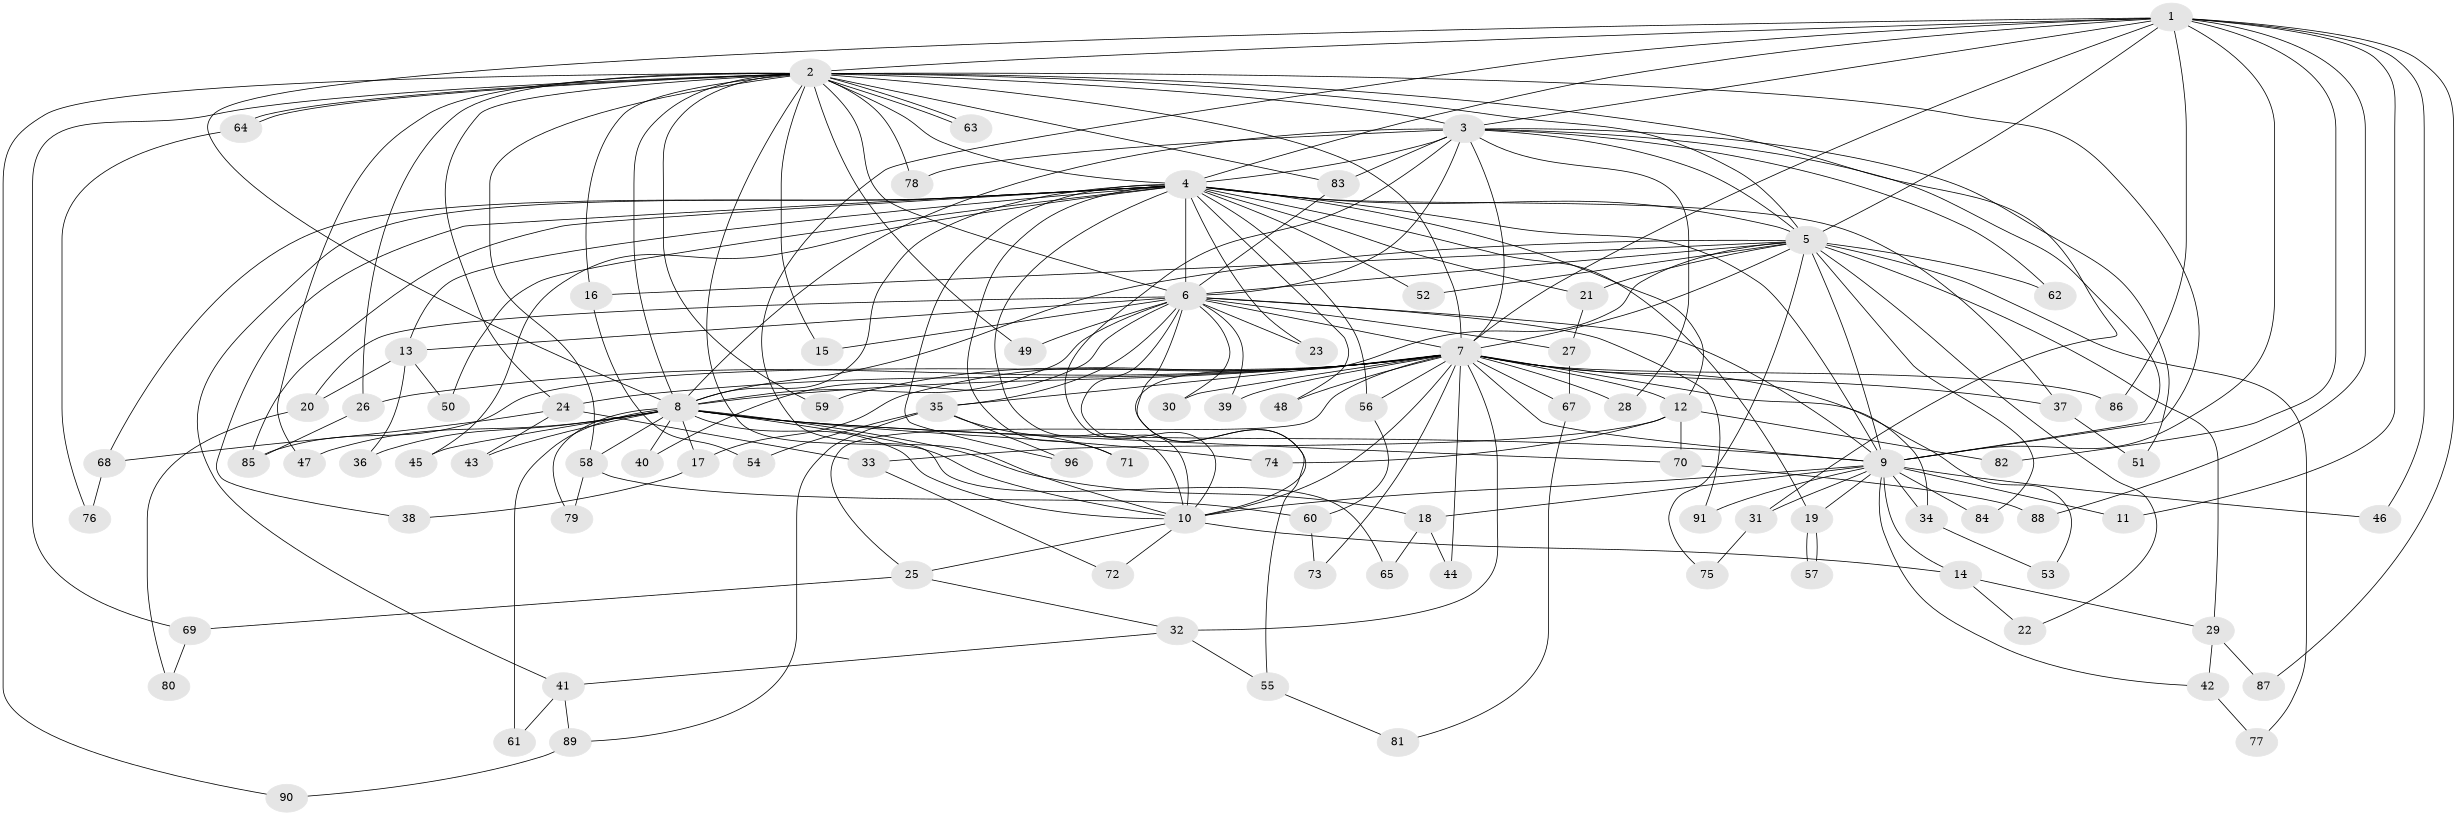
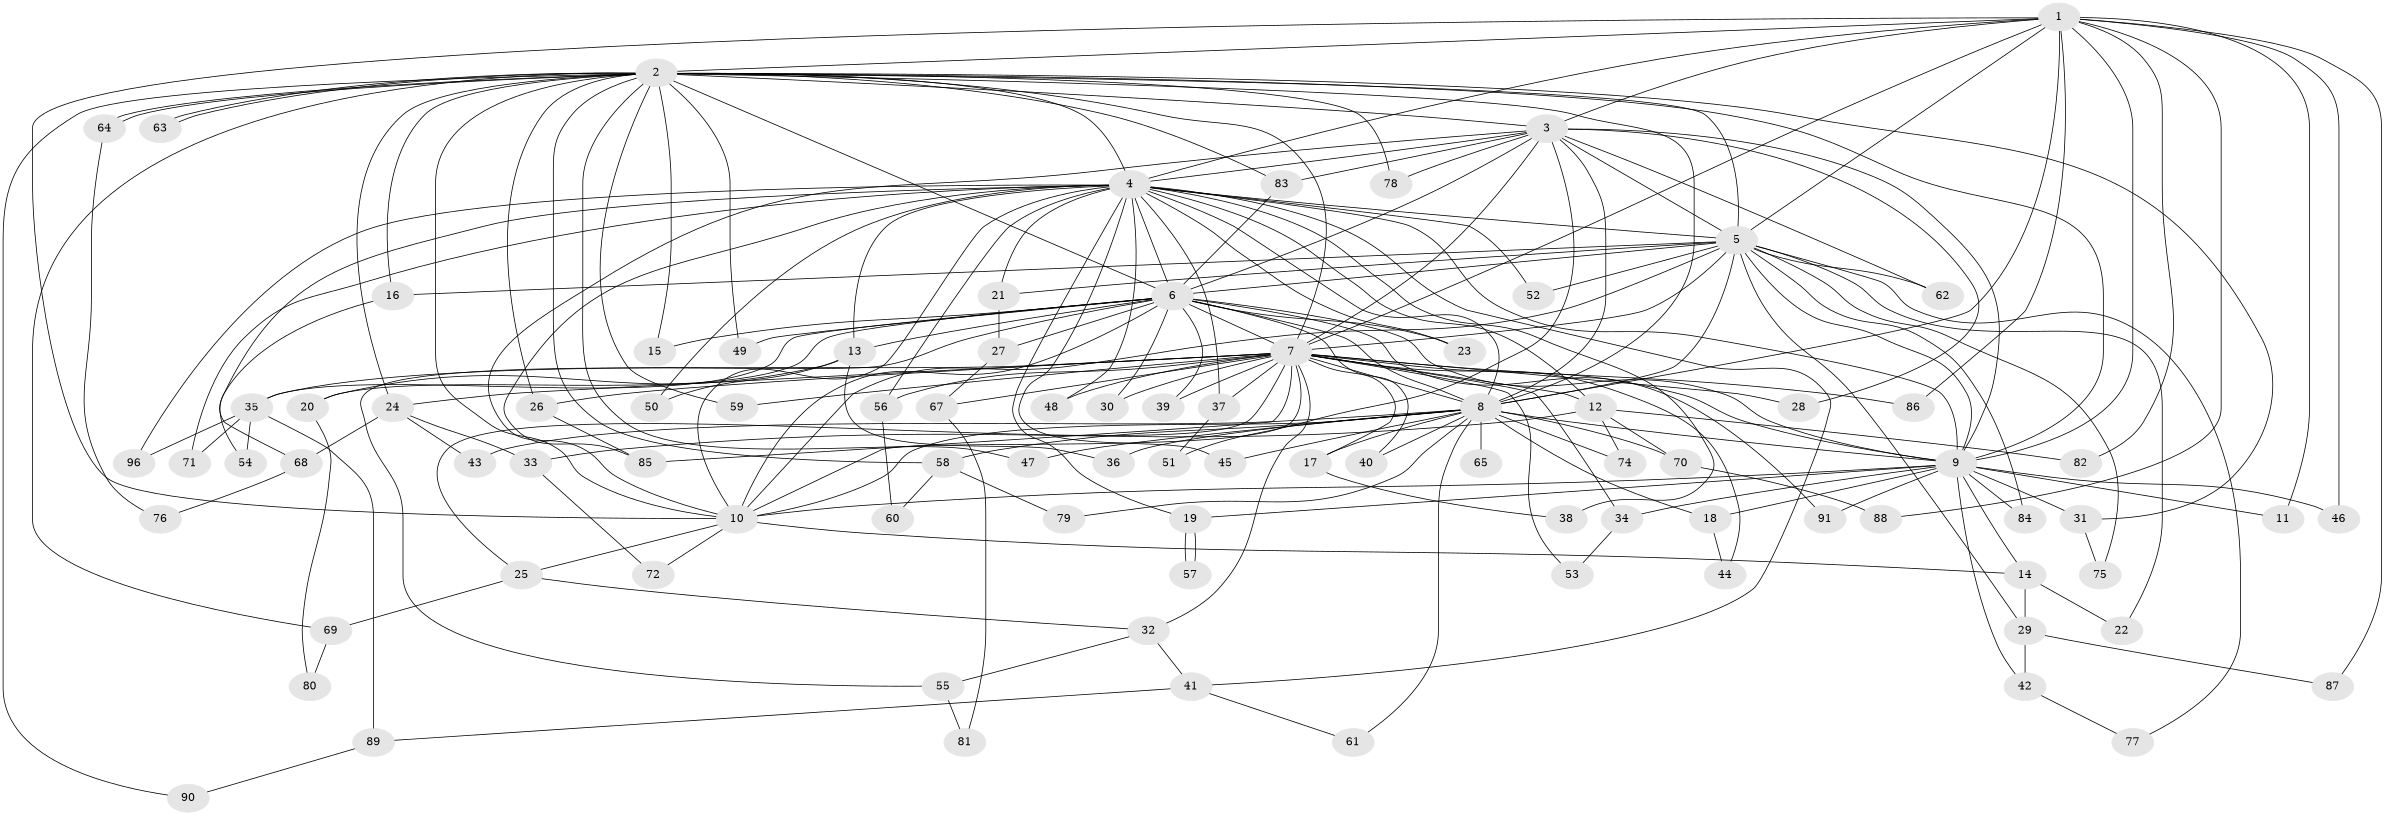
(1406, 547) -> none
(1315, 575) -> none
